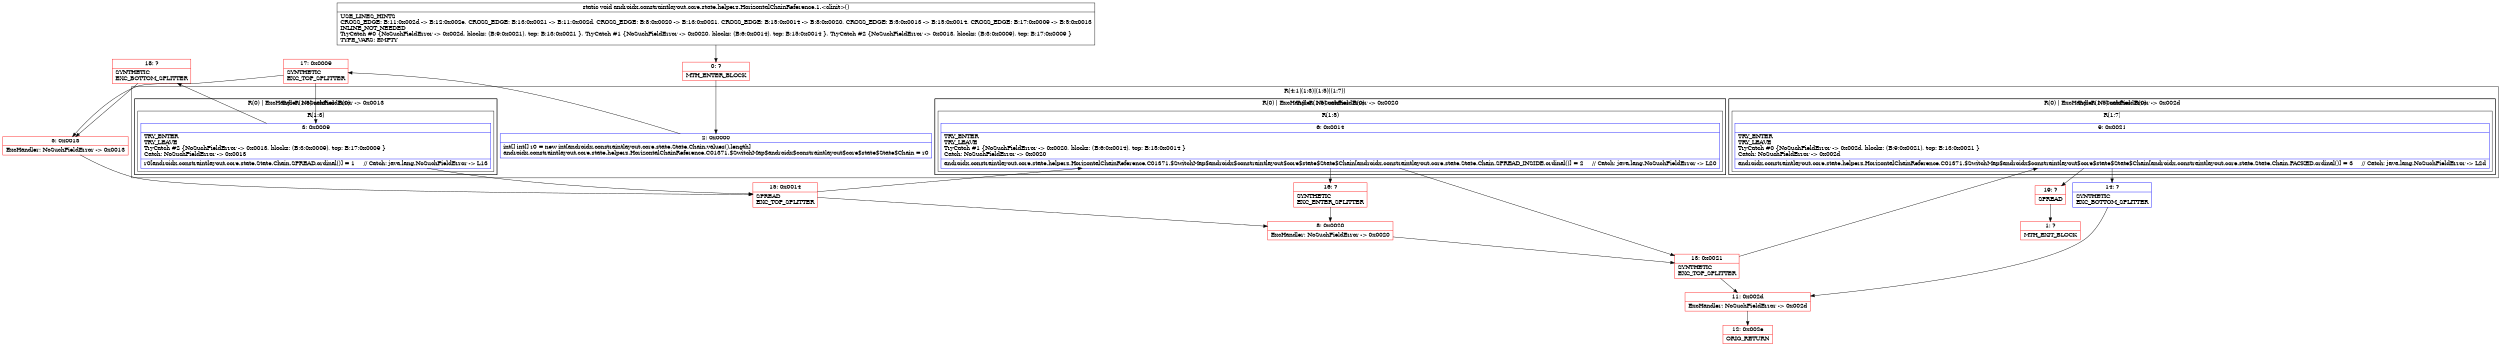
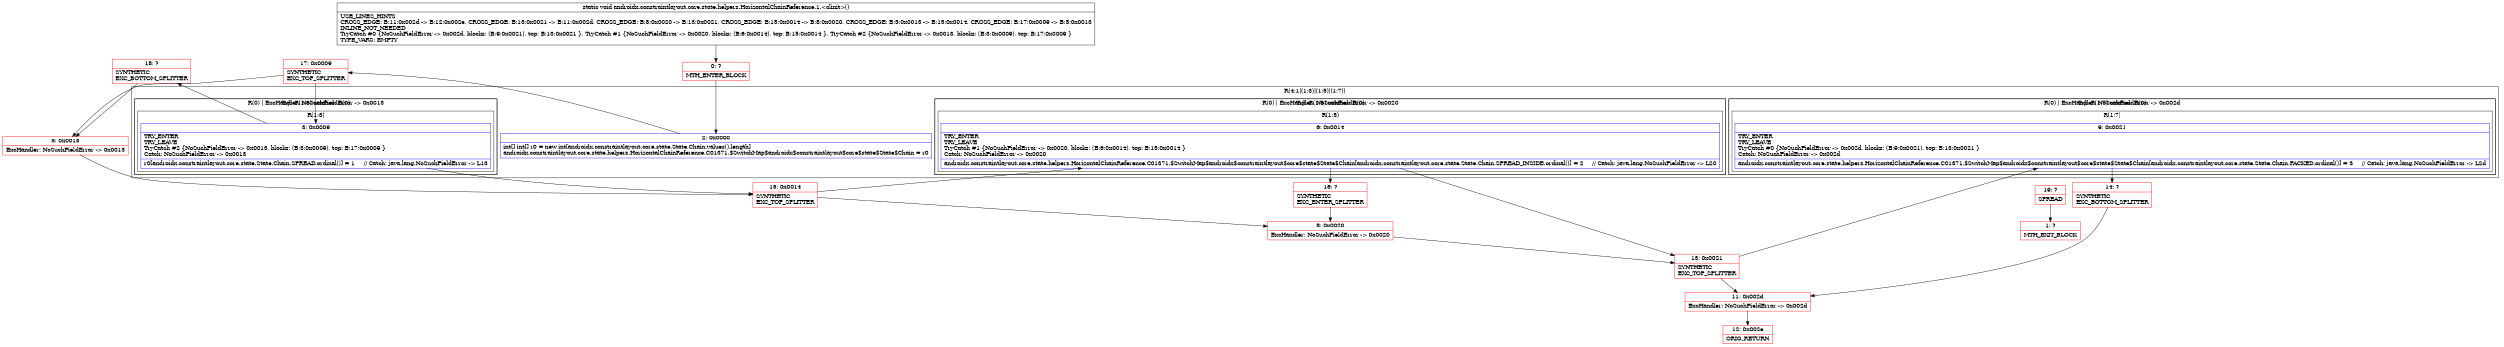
(2074, 176) -> none
(2112, 195) -> (2112, 195)
(768, 197) -> (773, 197)
